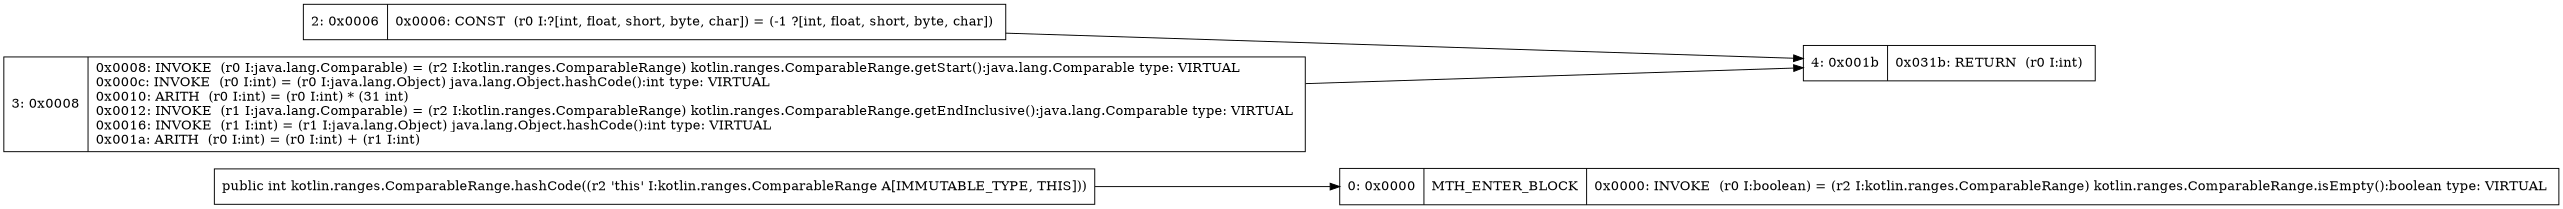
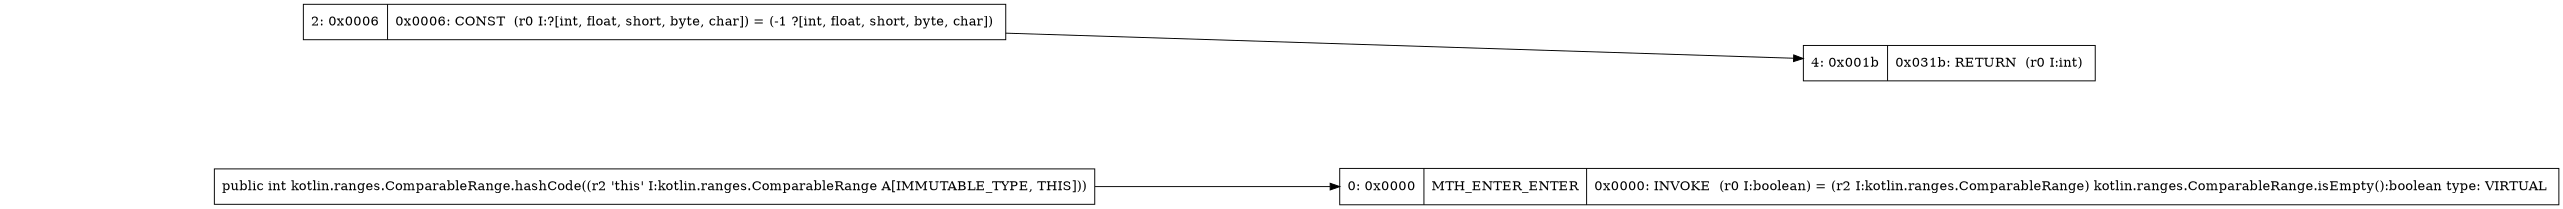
(655, 104) -> none
(1505, 186) -> (1505, 186)
